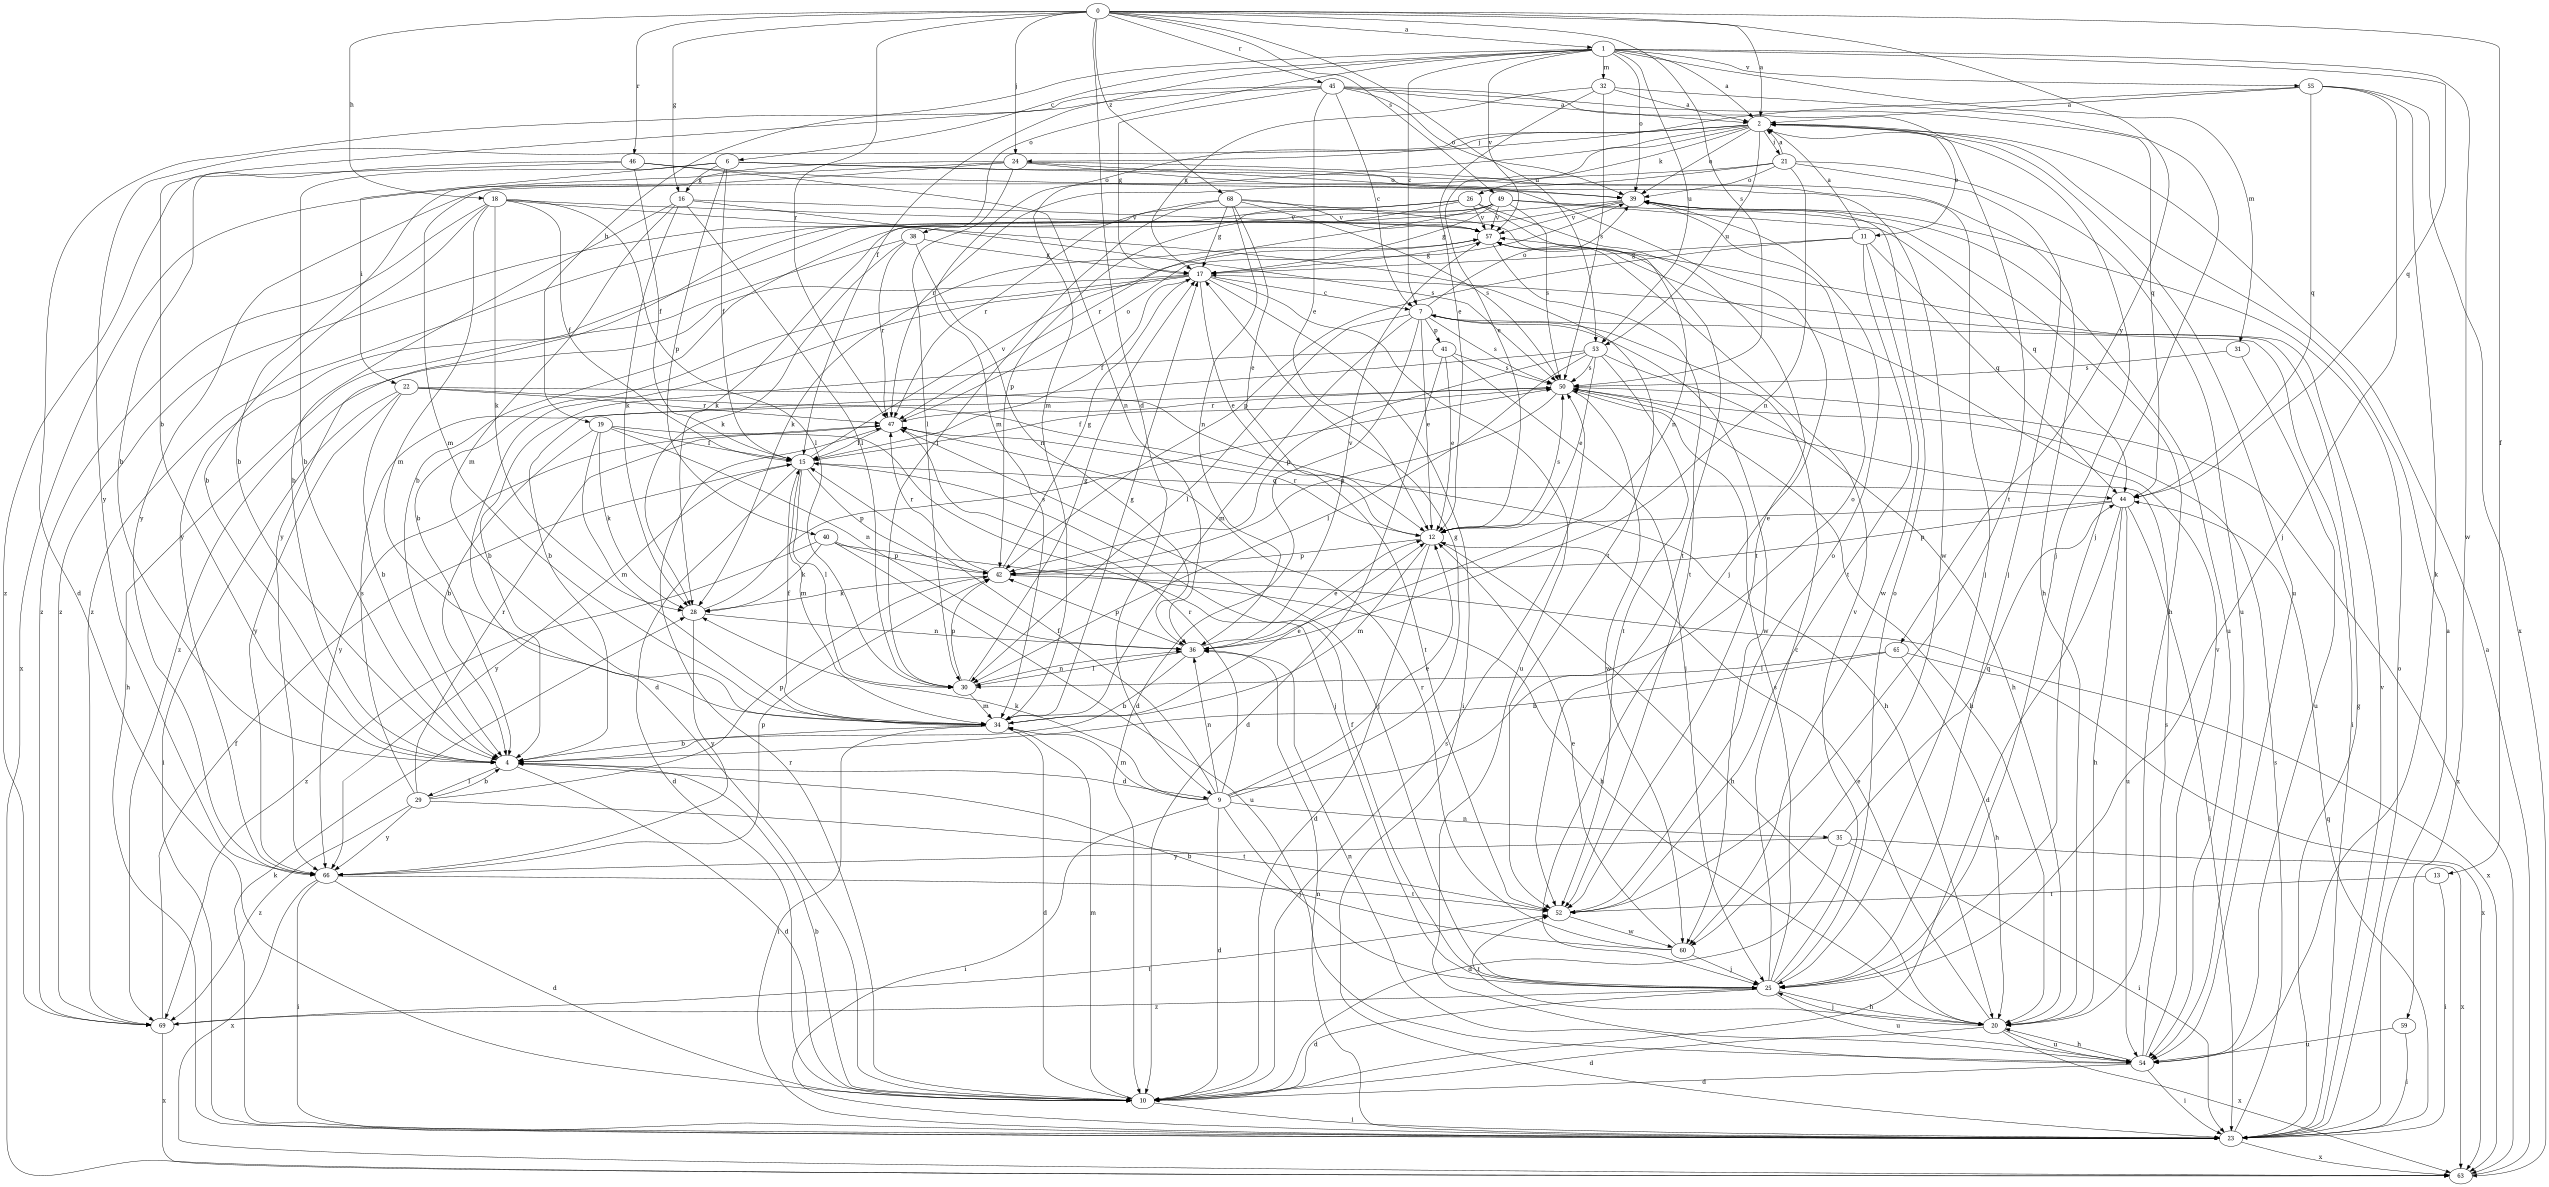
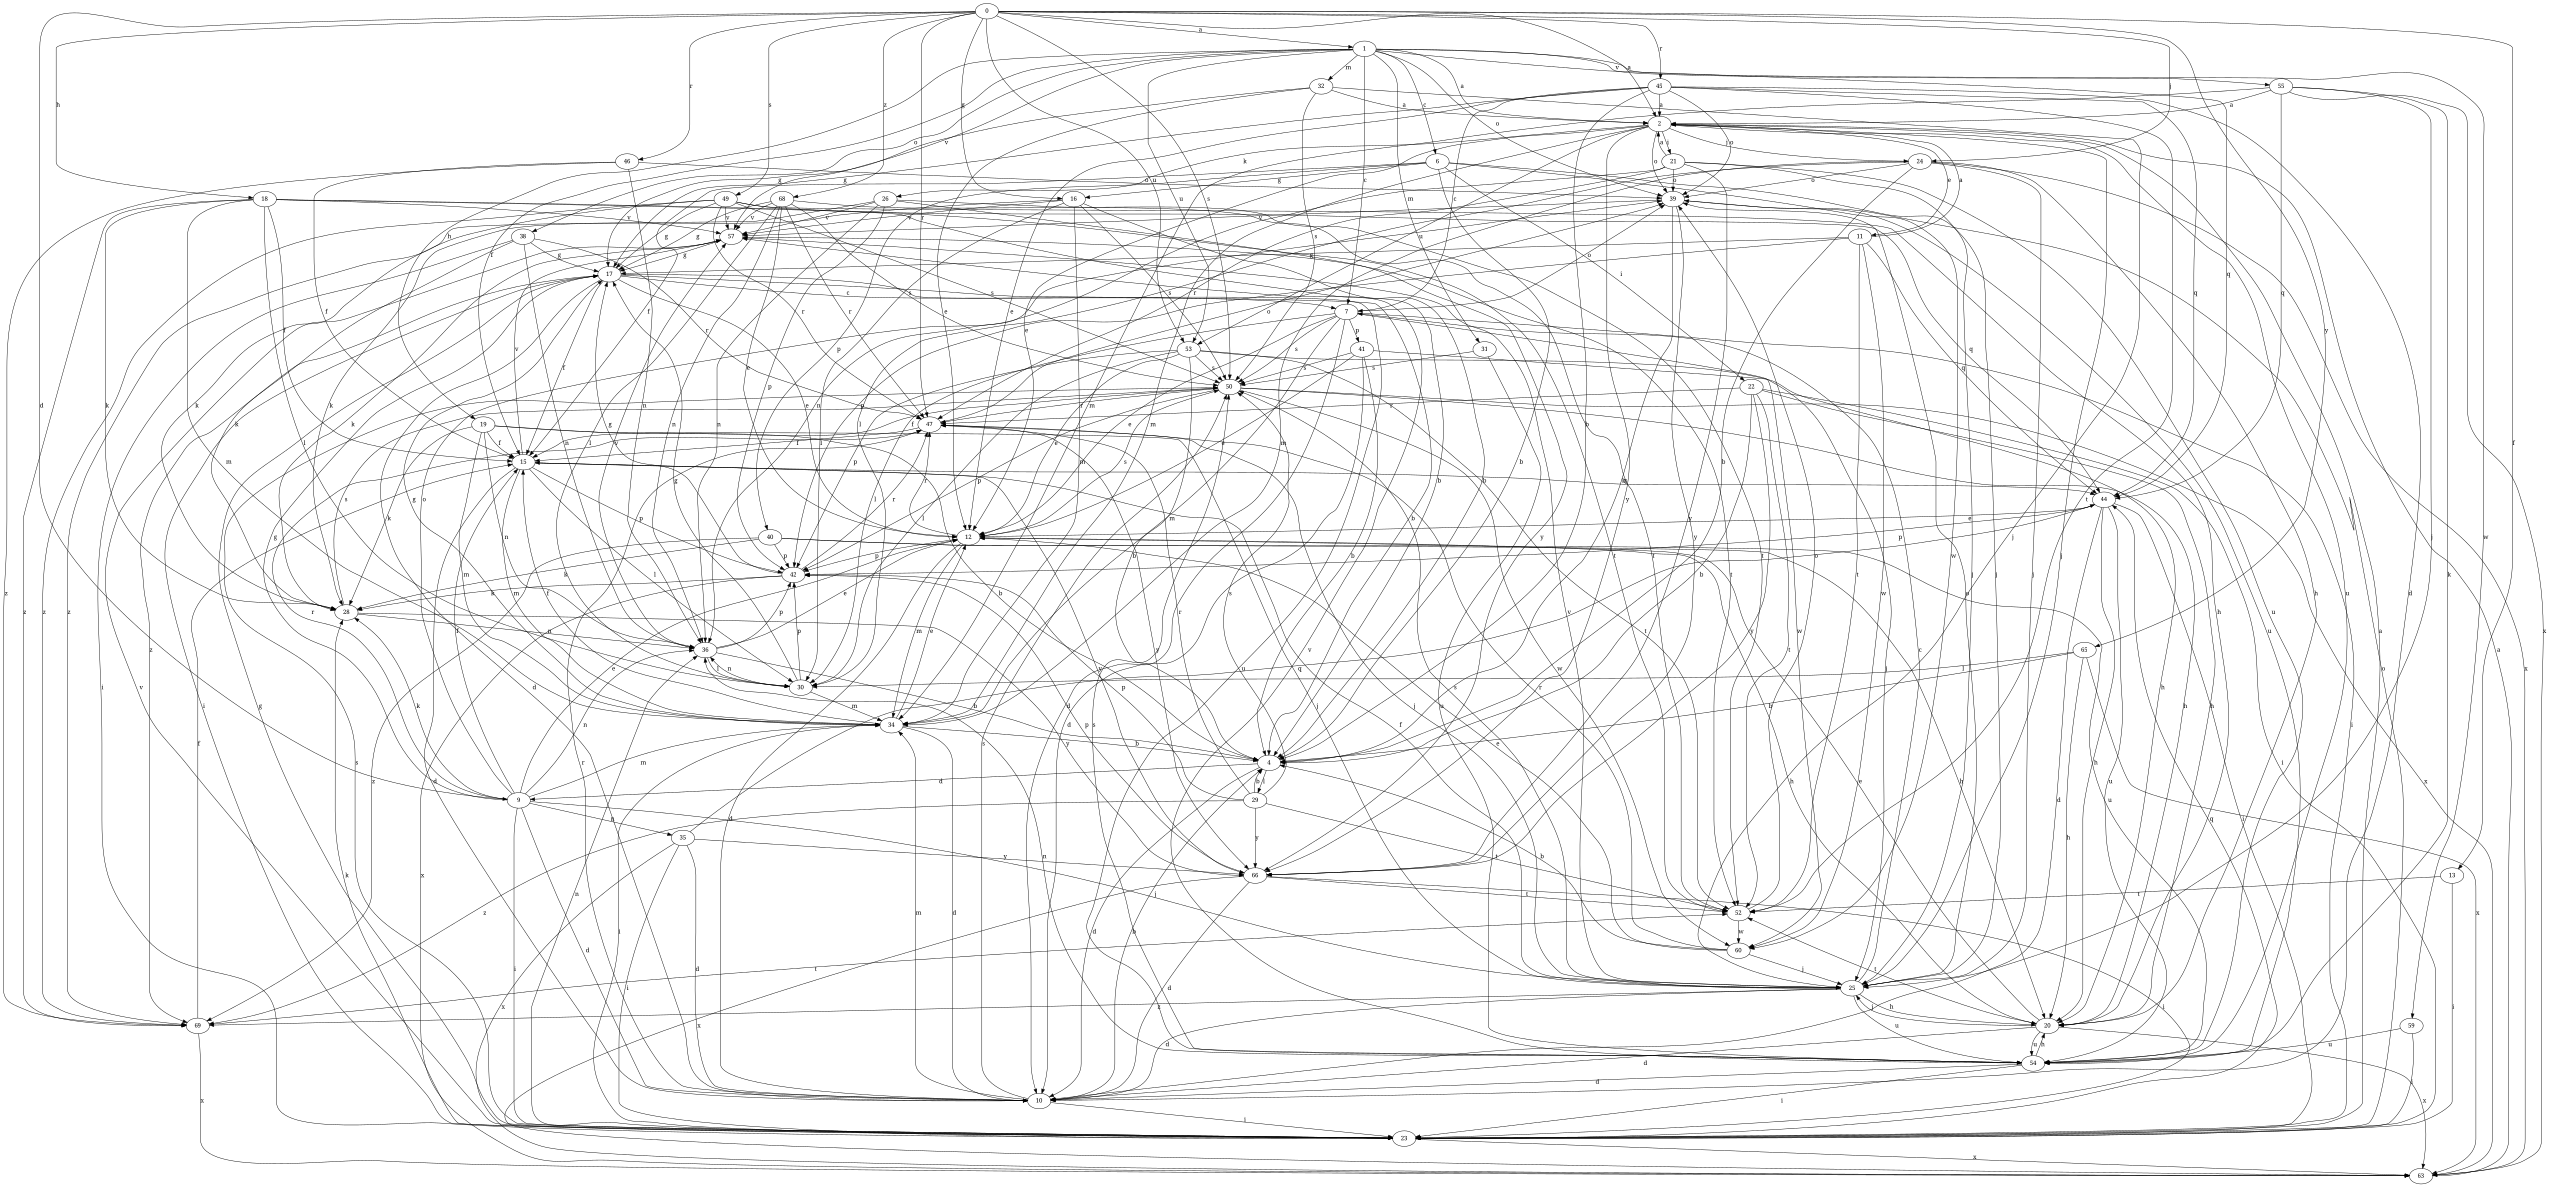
(135, 374) -> none
(128, 688) -> (103, 688)
